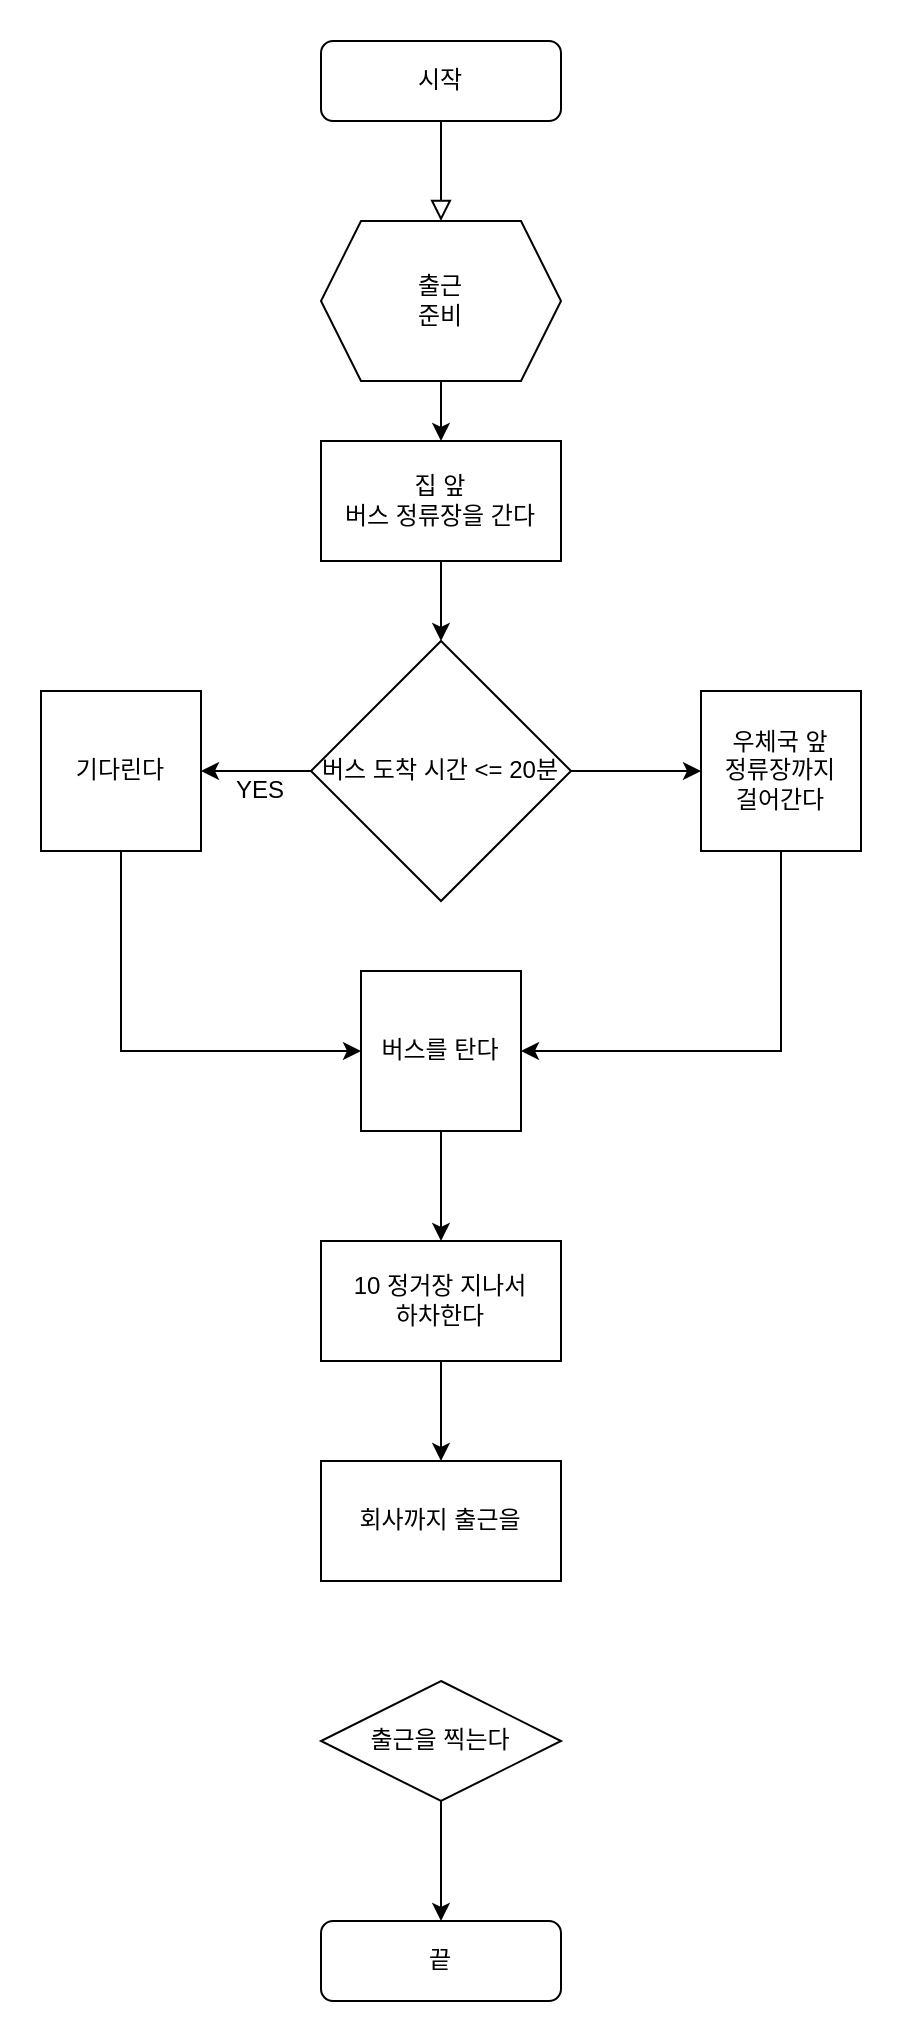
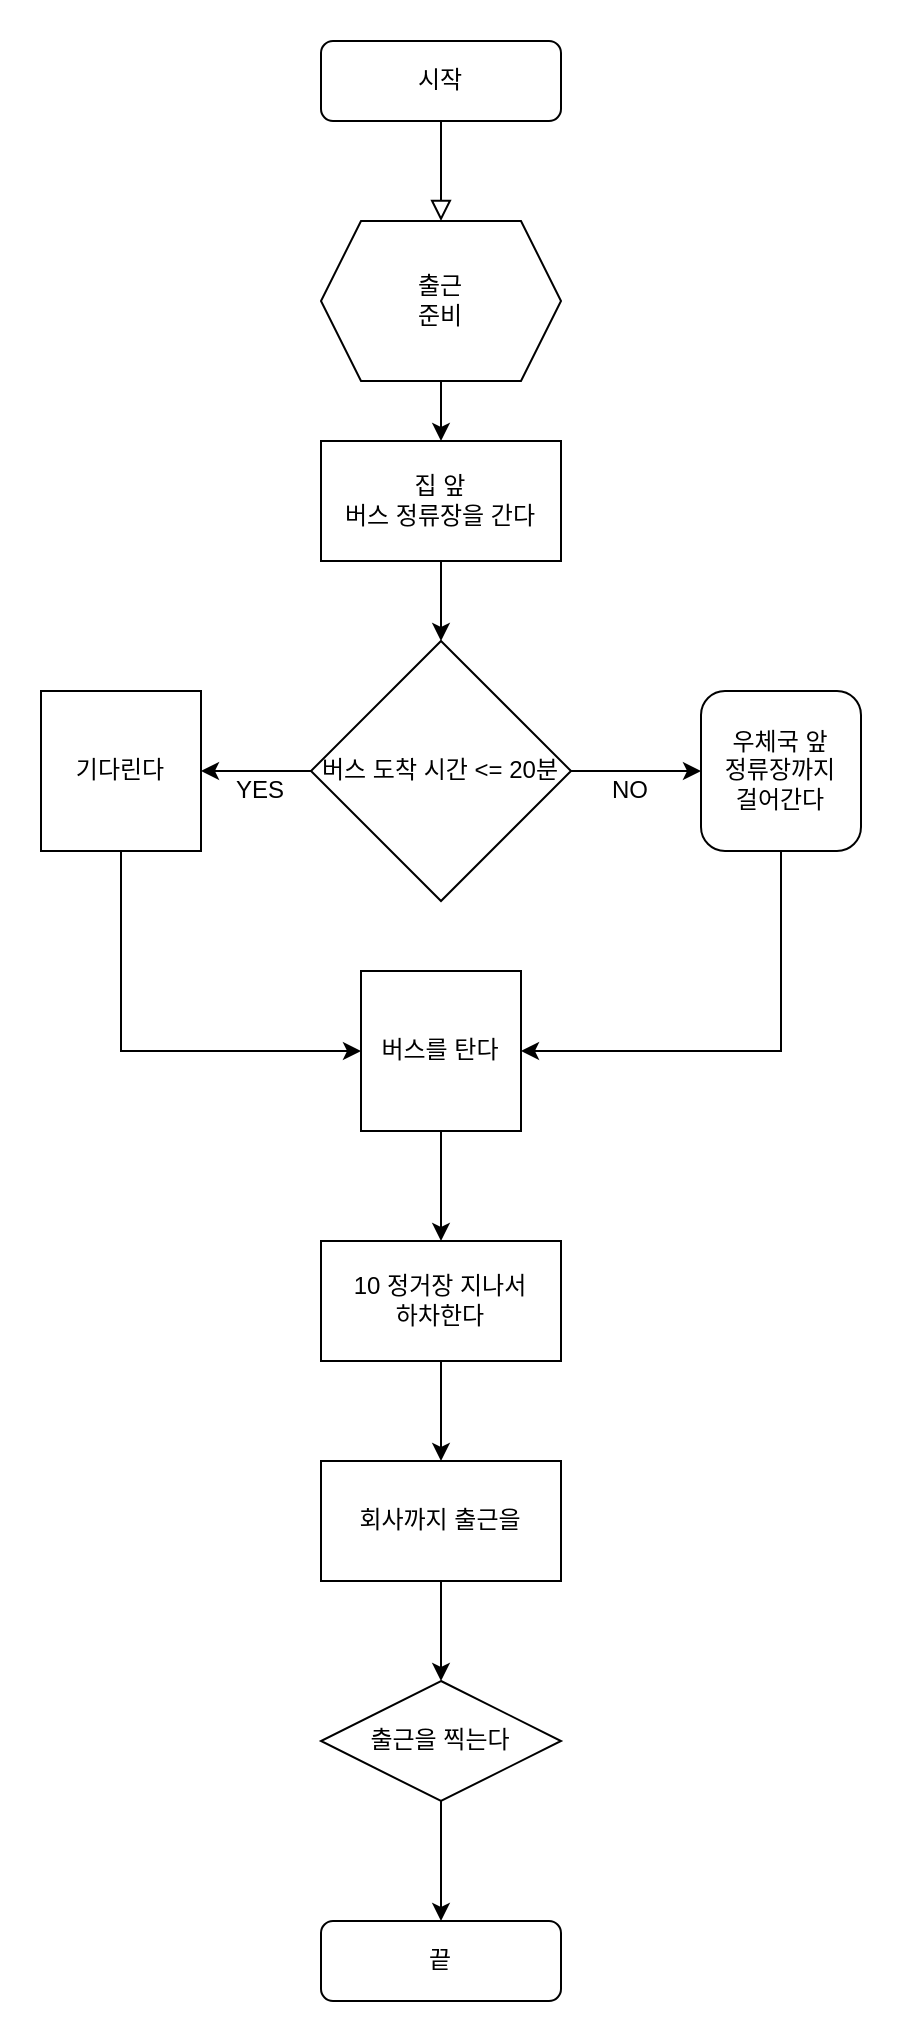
(781, 771) -> (781, 771)
none -> (631, 791)
none -> (441, 1624)
